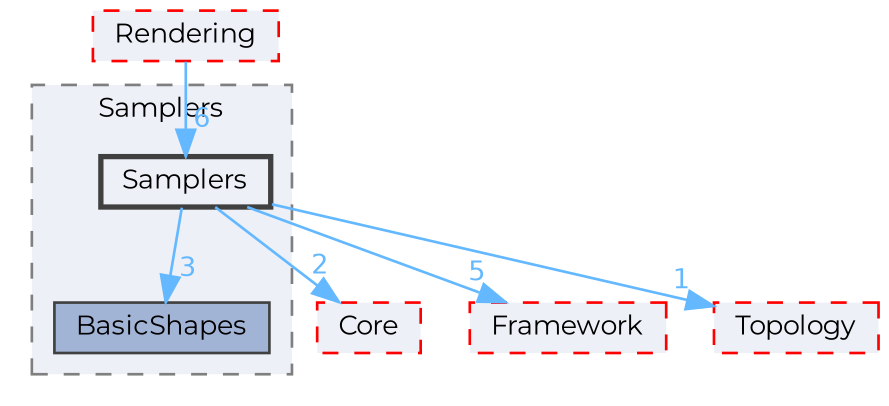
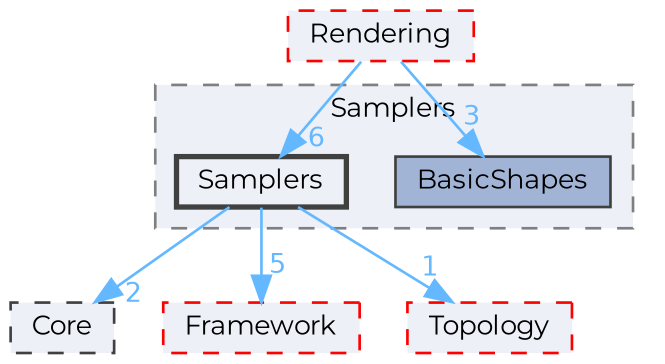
(176, 242) -> (436, 102)
(369, 328) -> (62, 328)
